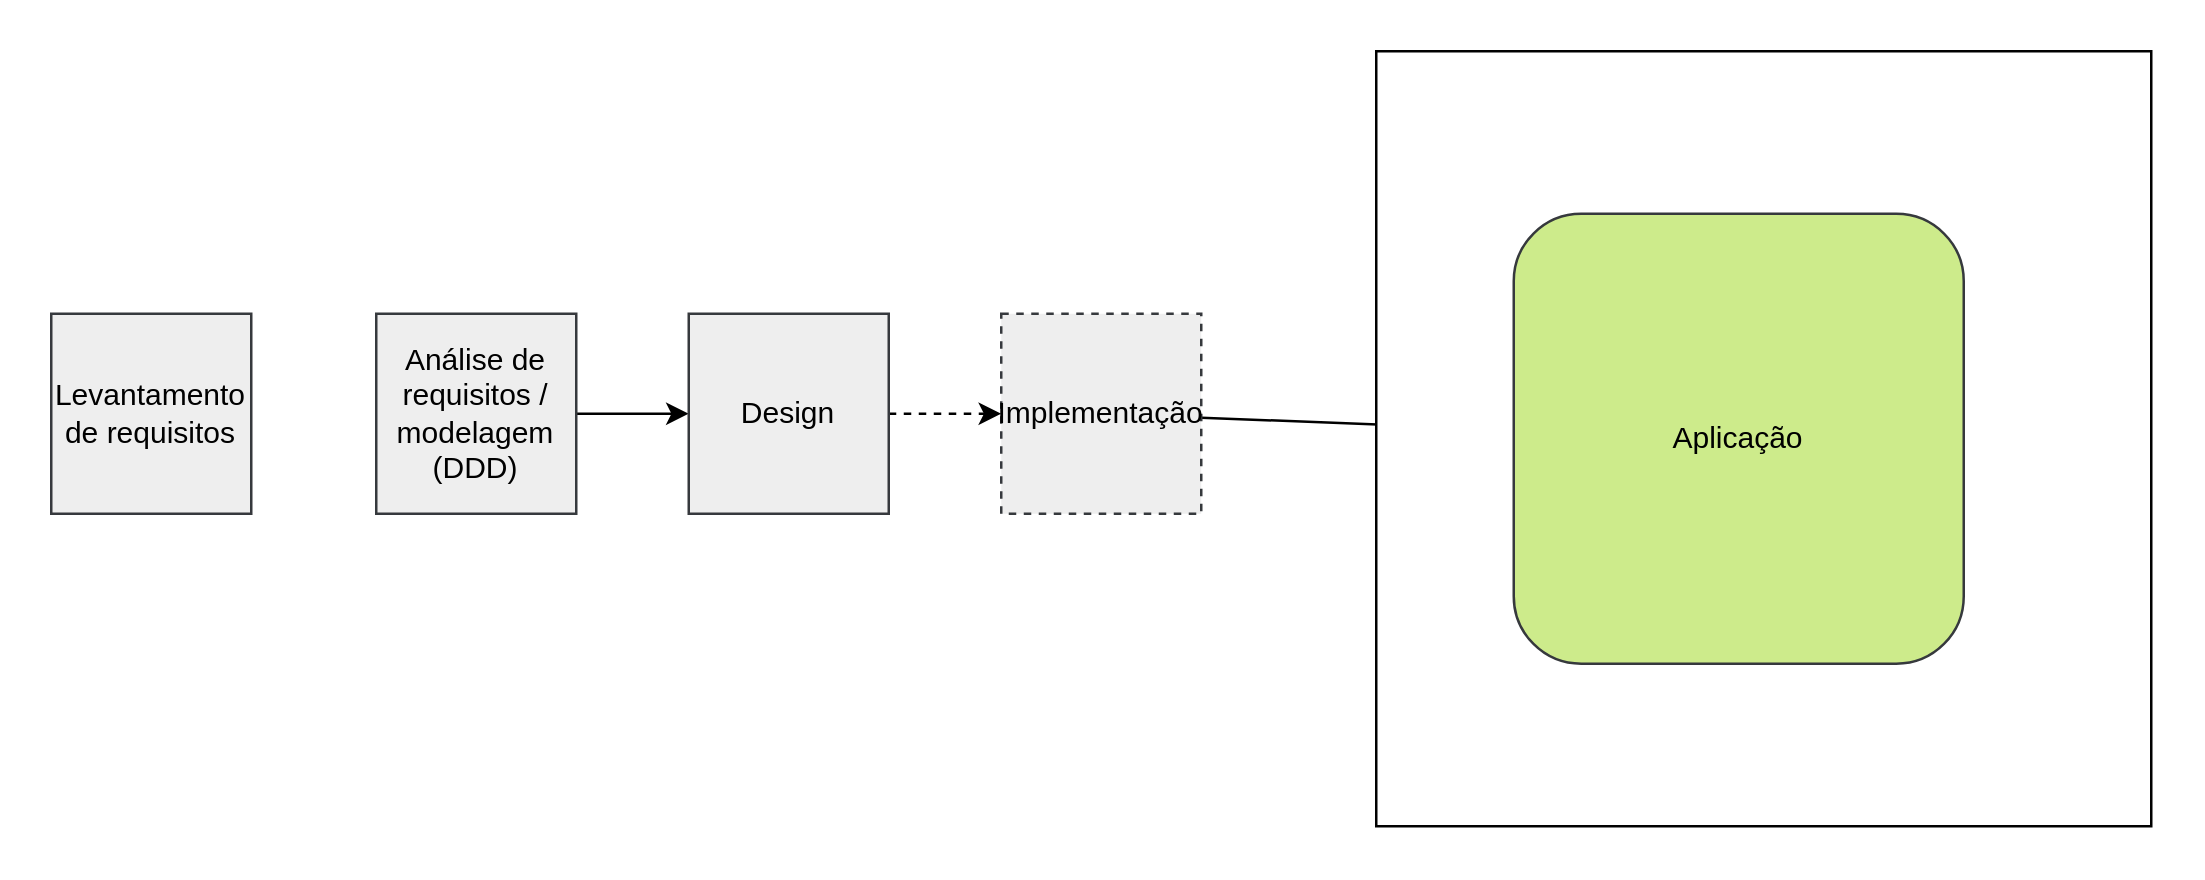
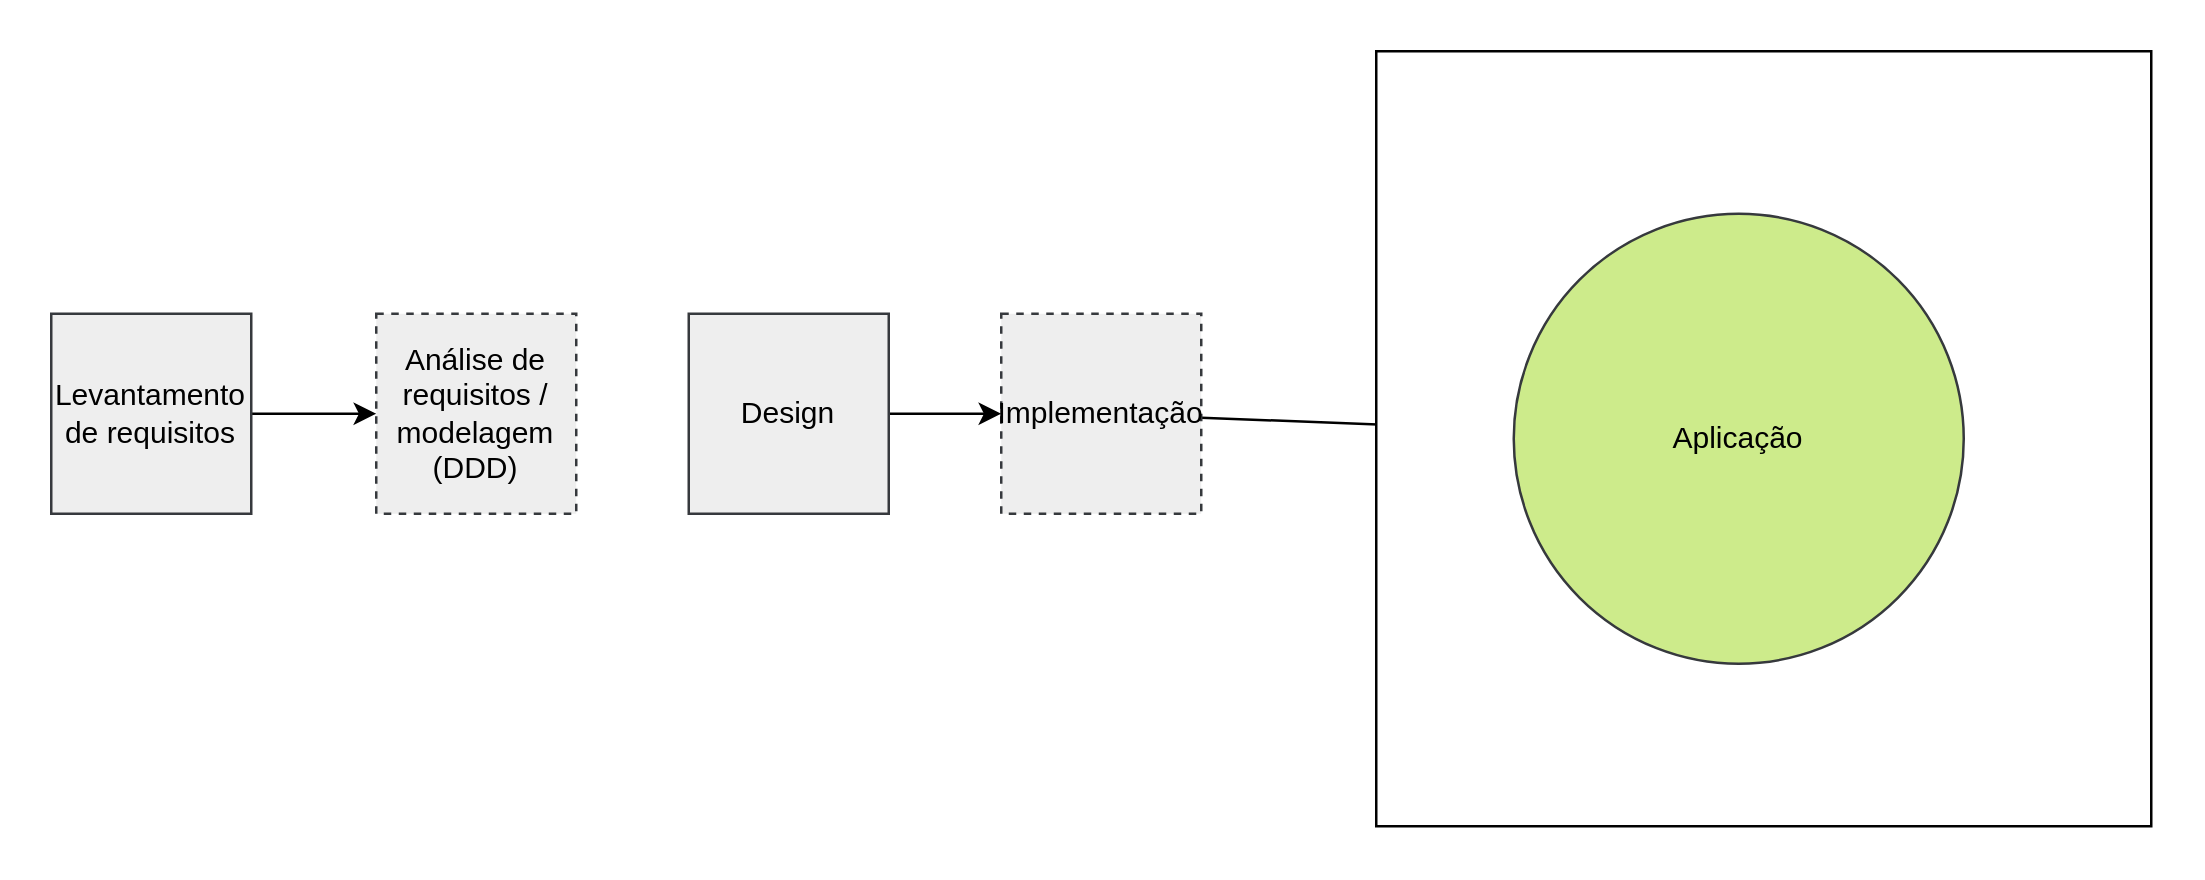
none -> (305, 414)
(476, 414) -> (476, 414)
(625, 414) -> none
(935, 414) -> (935, 414)
(1739, 439) -> (1739, 439)
